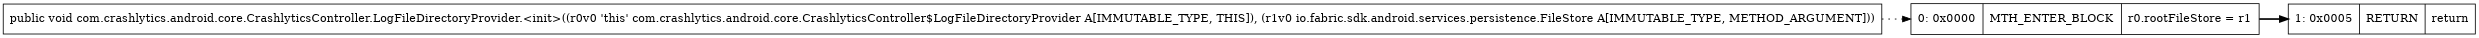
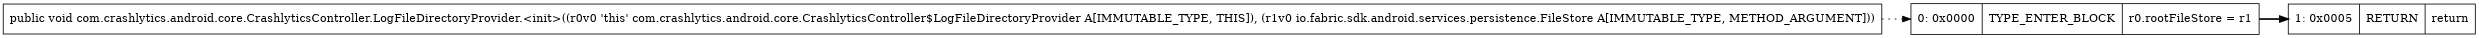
(2052, 19) -> (2052, 19)
